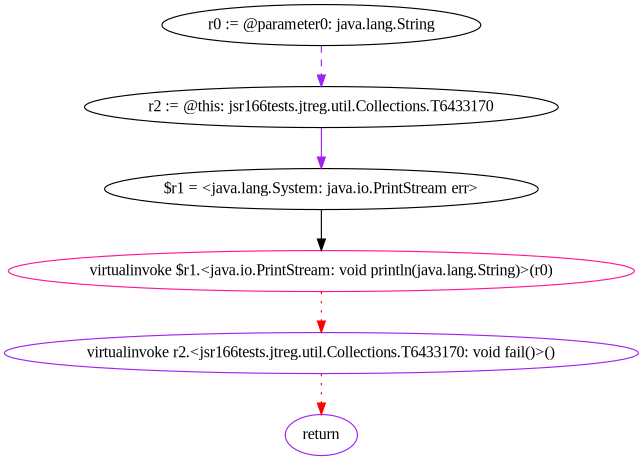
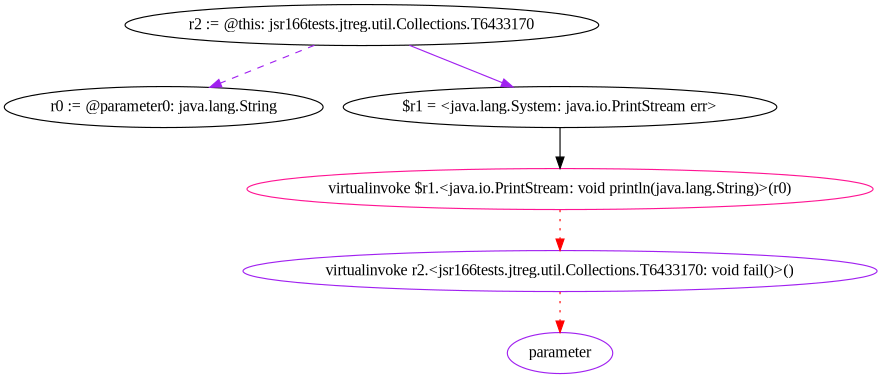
(321, 60) -> (267, 64)
(321, 435) -> (560, 353)
